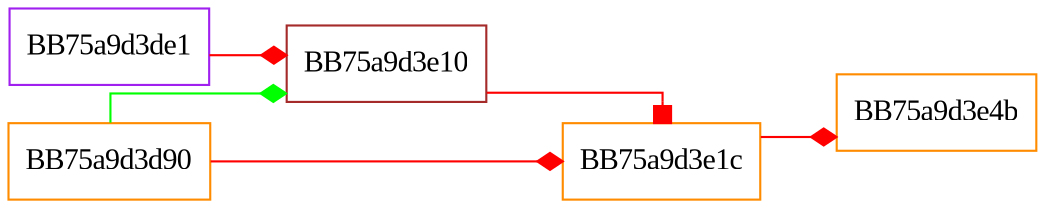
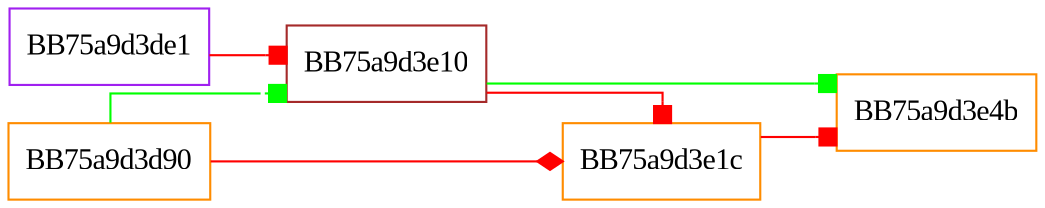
(237, 55) -> (237, 55)
none -> (675, 84)
(171, 93) -> (171, 93)
(788, 137) -> (788, 137)
